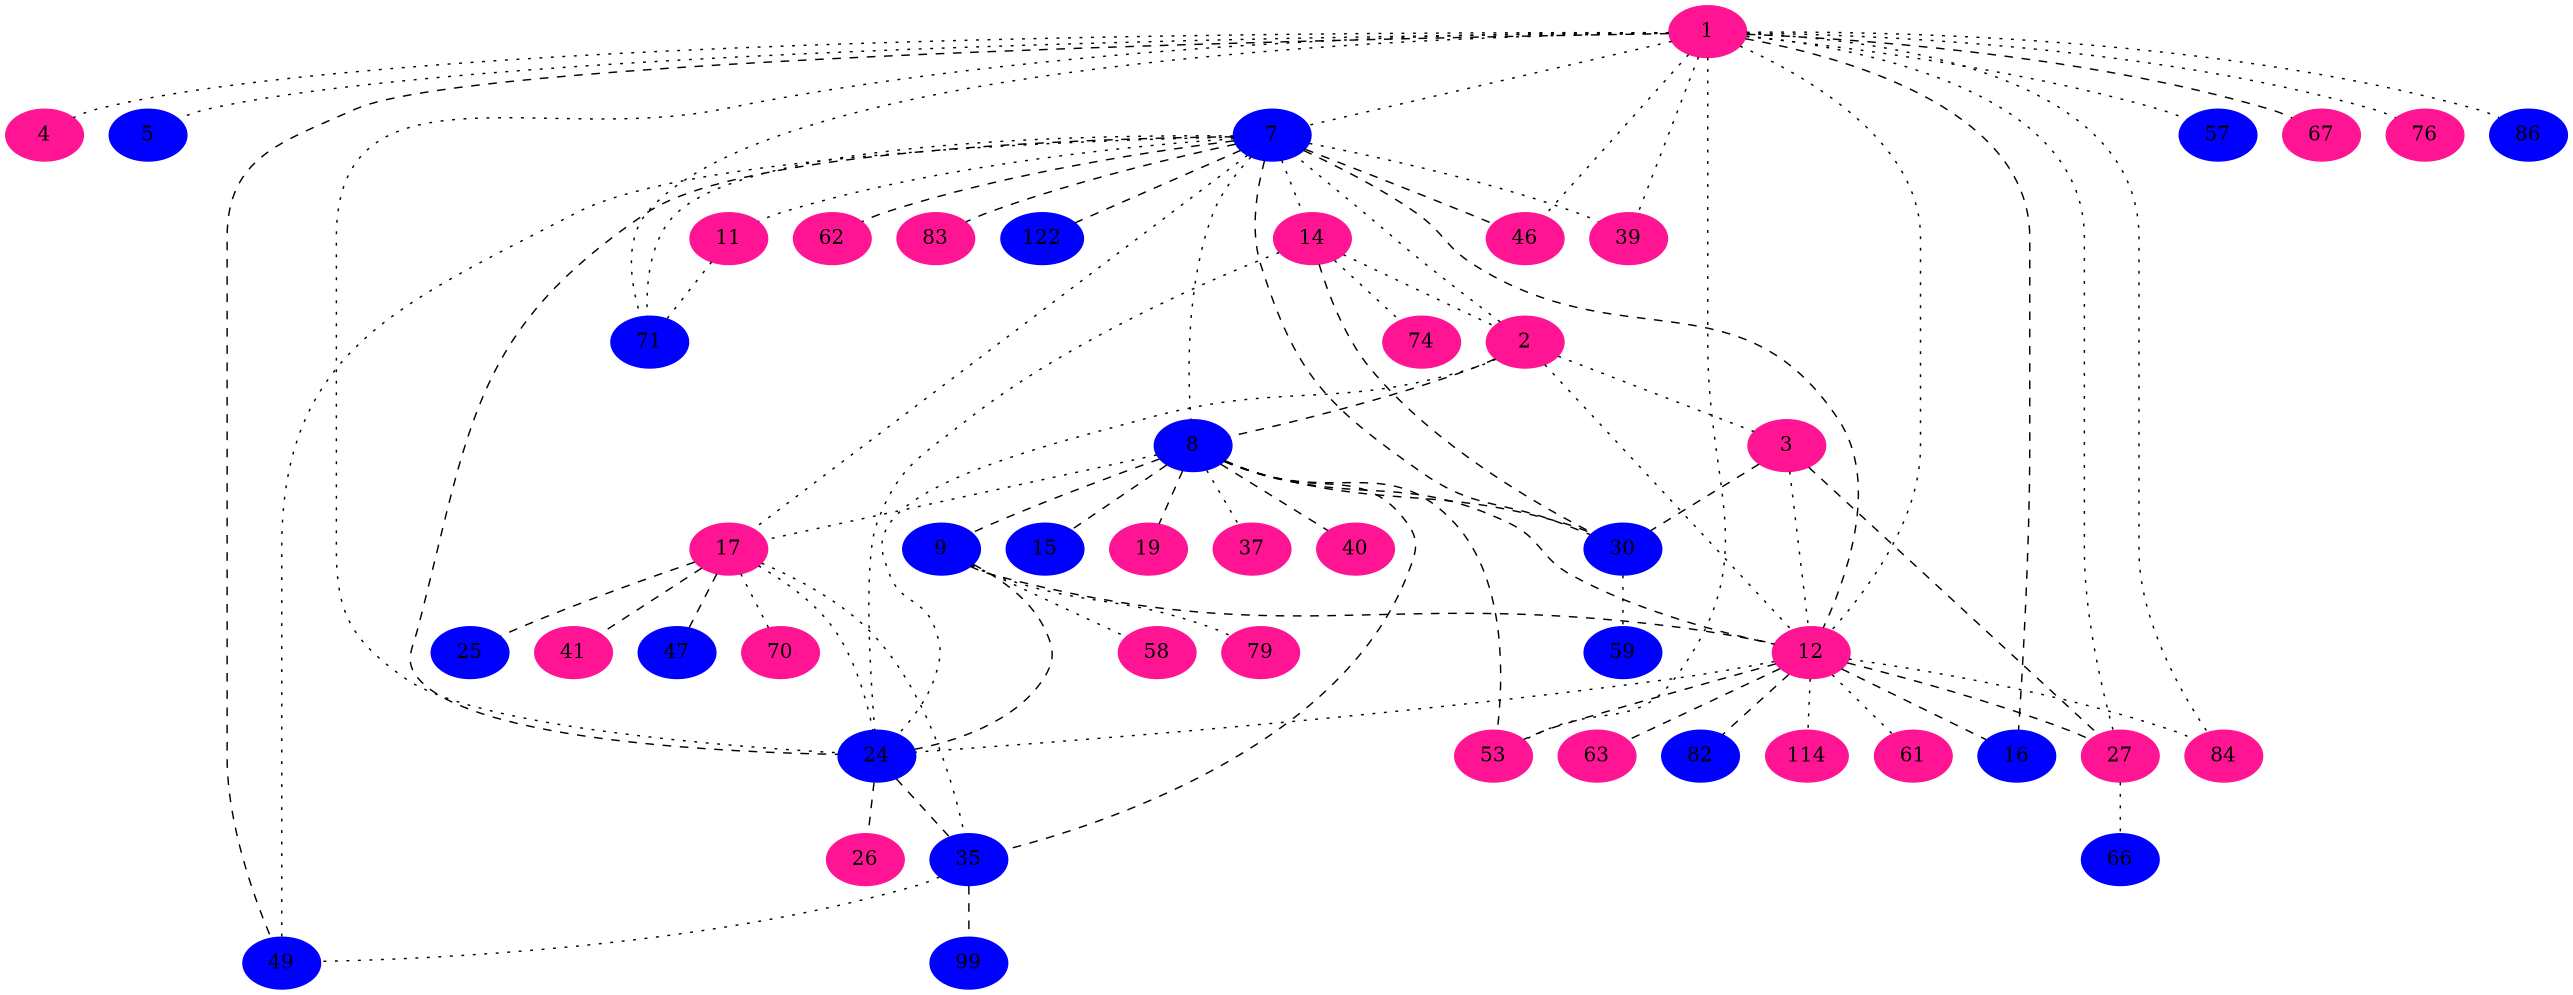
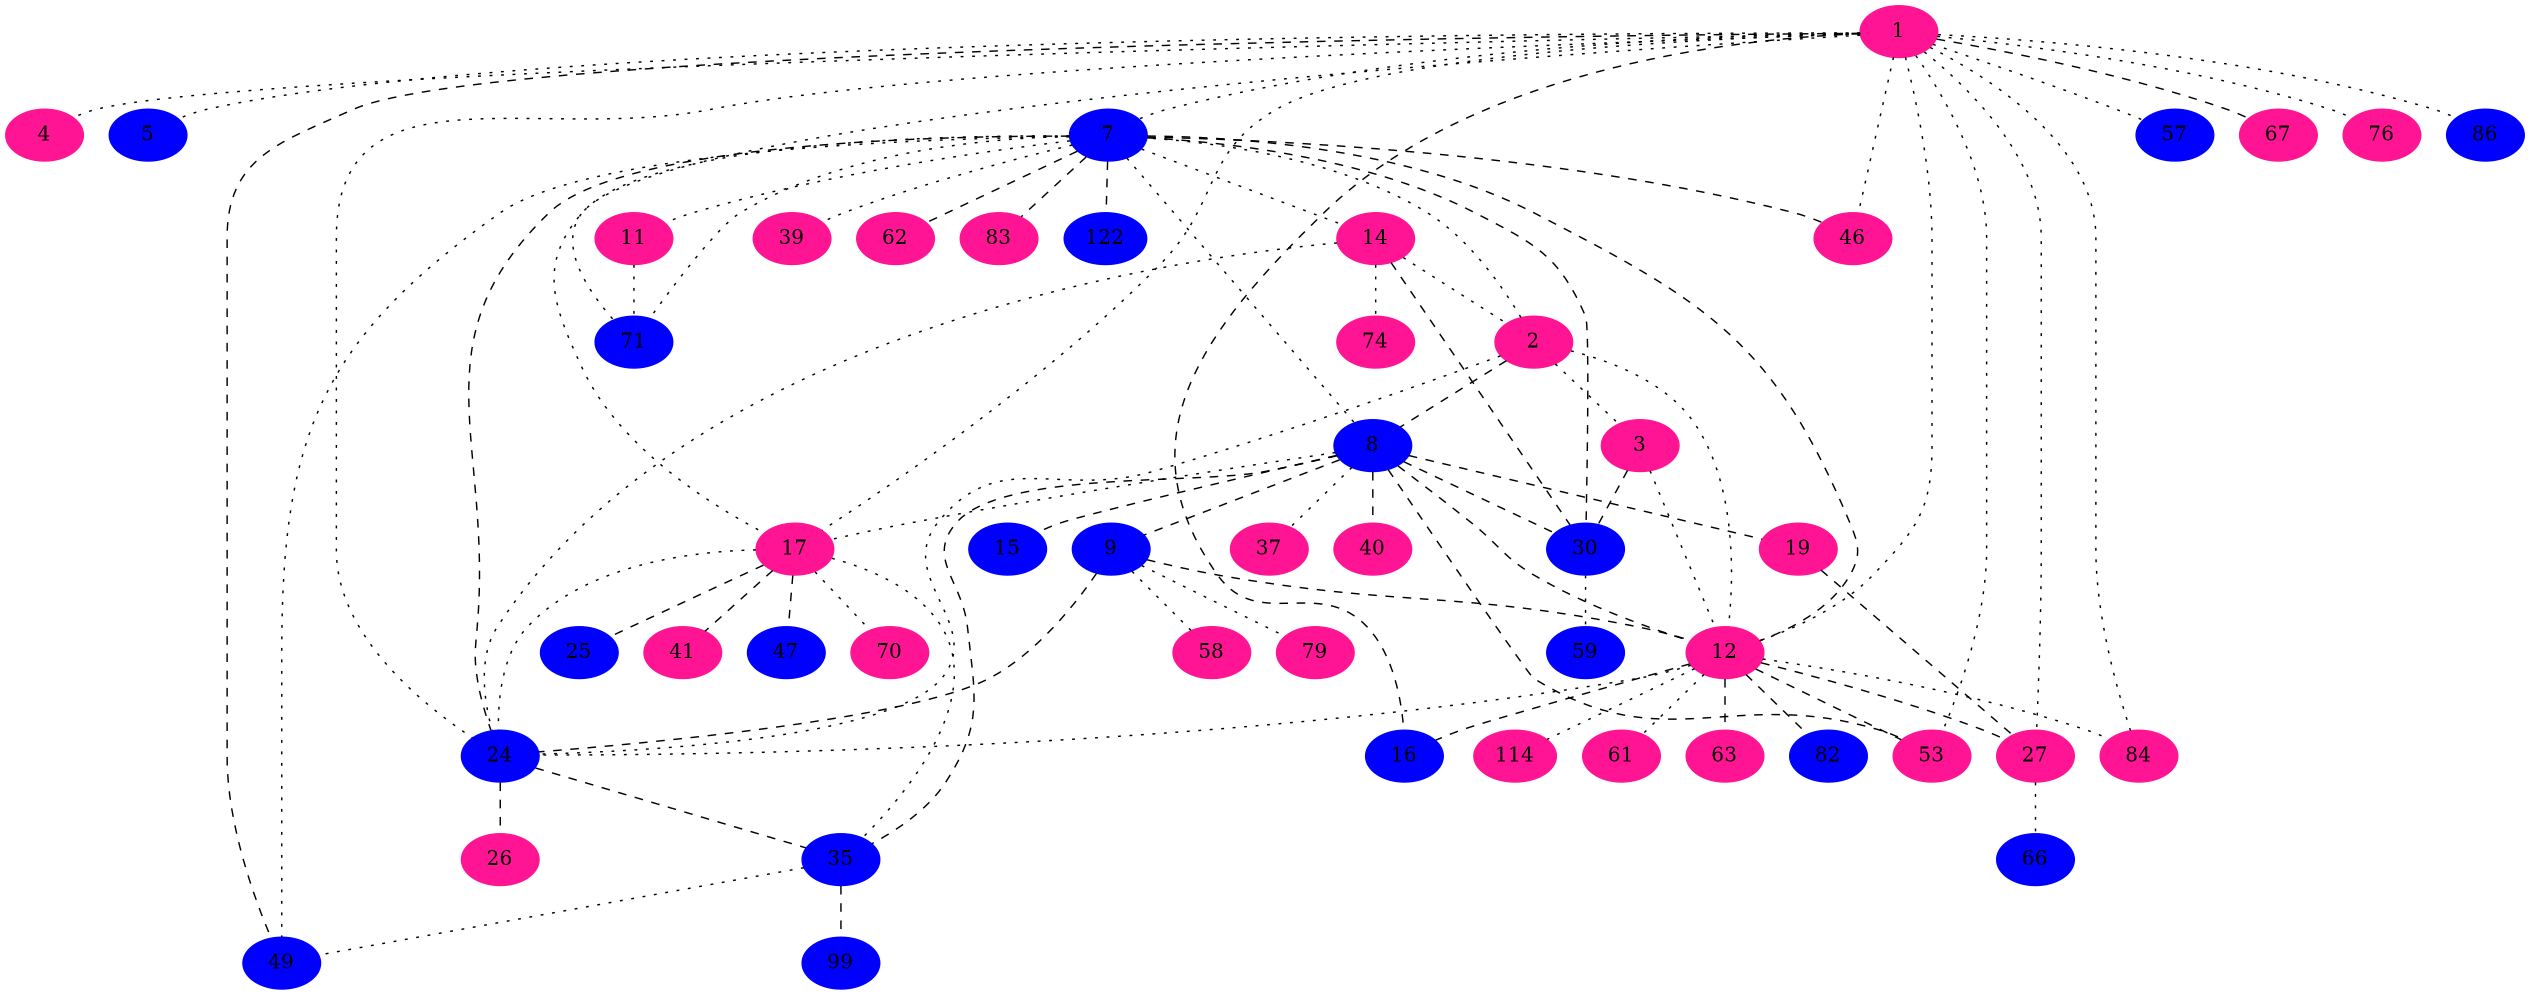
(1668, 135) -> (1262, 120)
(1954, 601) -> (1917, 652)
